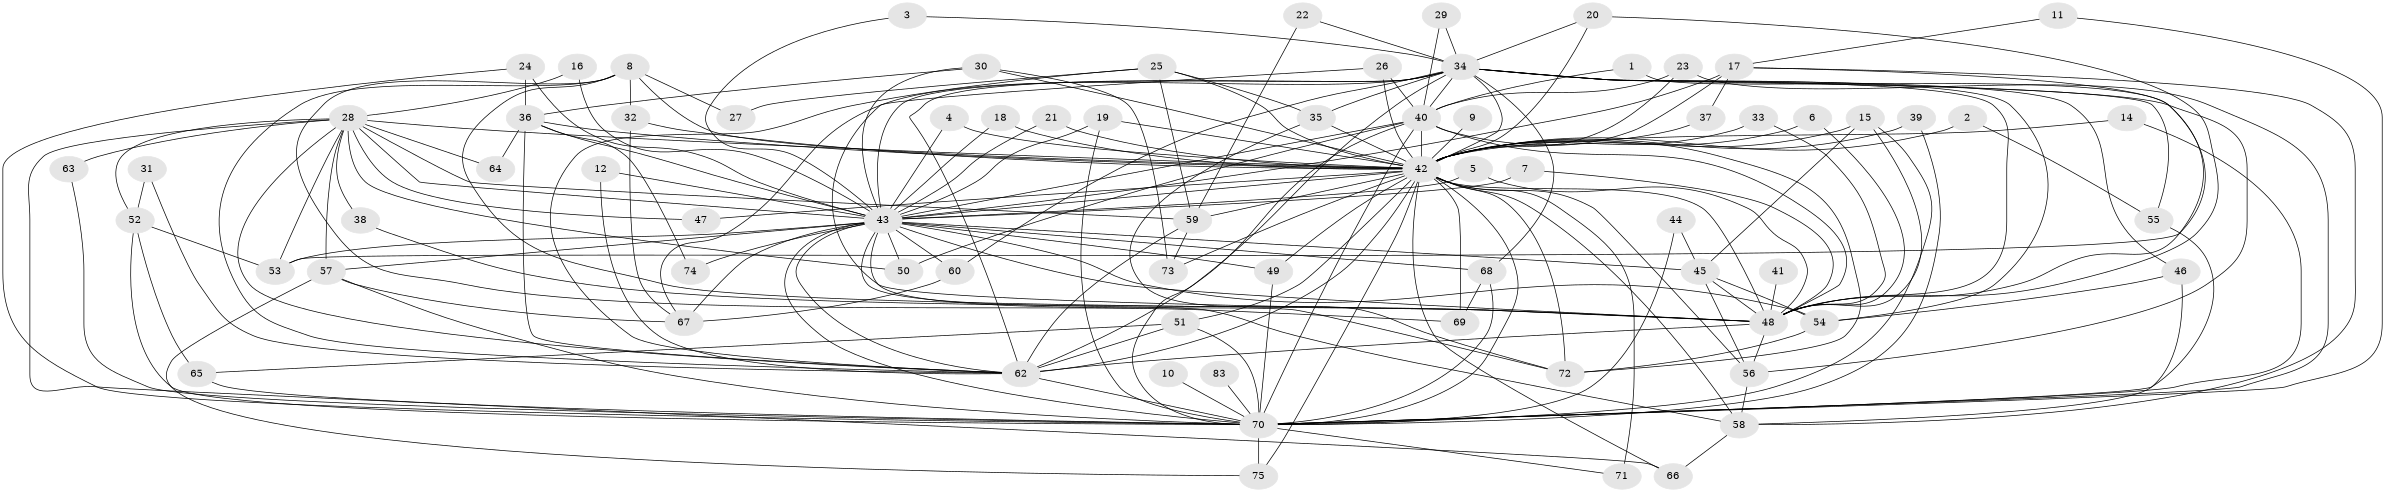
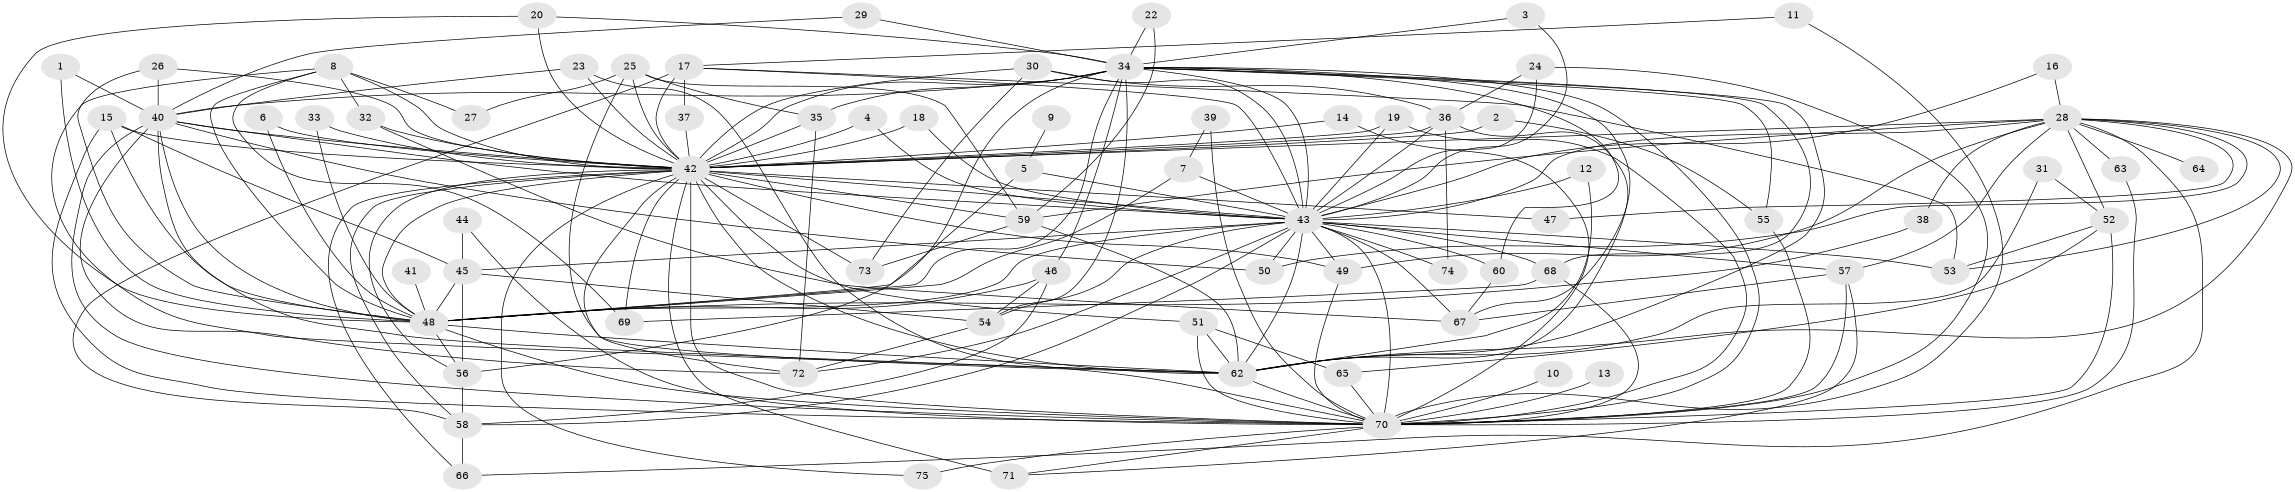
(1052, 118) -> none
(511, 143) -> none
(1669, 144) -> (1200, 139)
(1446, 145) -> (1039, 142)
none -> (1750, 243)
none -> (743, 307)
(1220, 374) -> (1605, 374)
none -> (900, 407)
(606, 457) -> (1489, 444)
